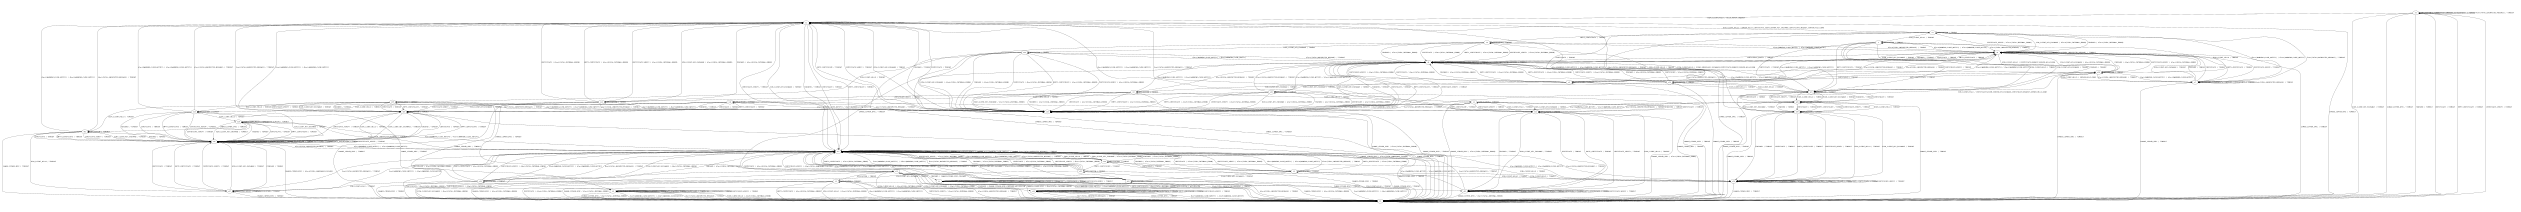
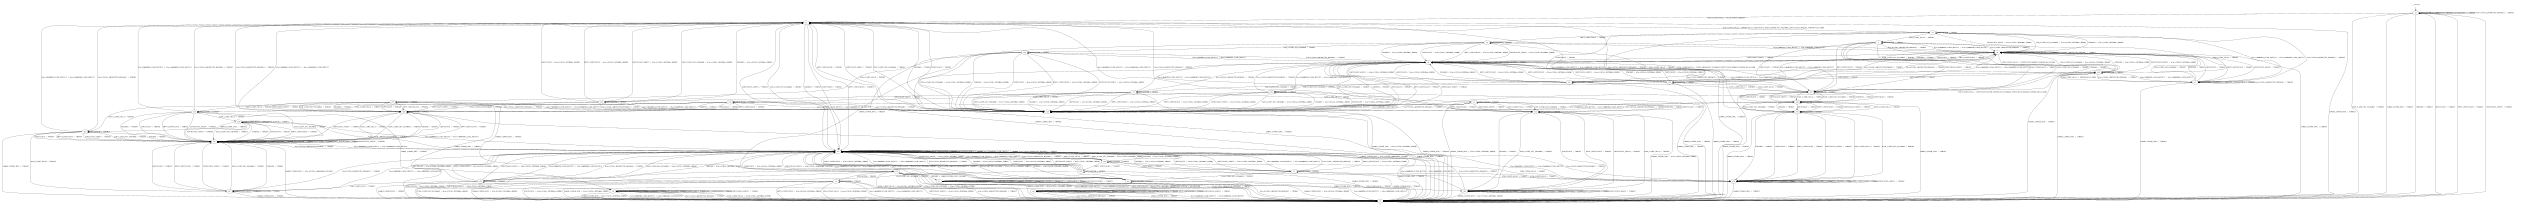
none -> (2416, 5)
(920, 183) -> none
(699, 201) -> (1917, 197)
